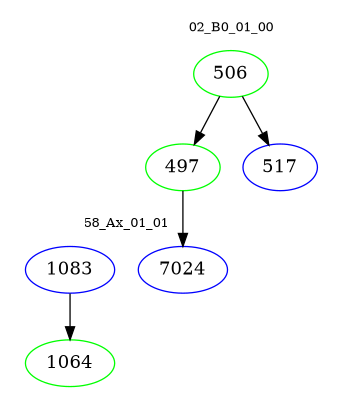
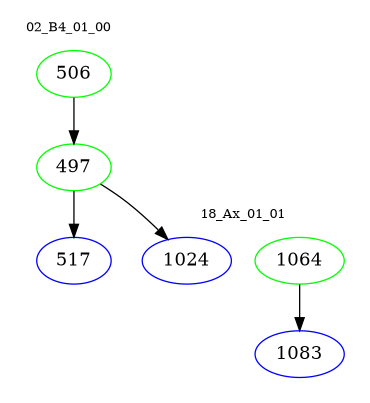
(232, 28) -> (69, 28)
(252, 115) -> (74, 208)
(126, 224) -> (243, 215)
(183, 270) -> (187, 261)
(70, 310) -> (300, 301)
